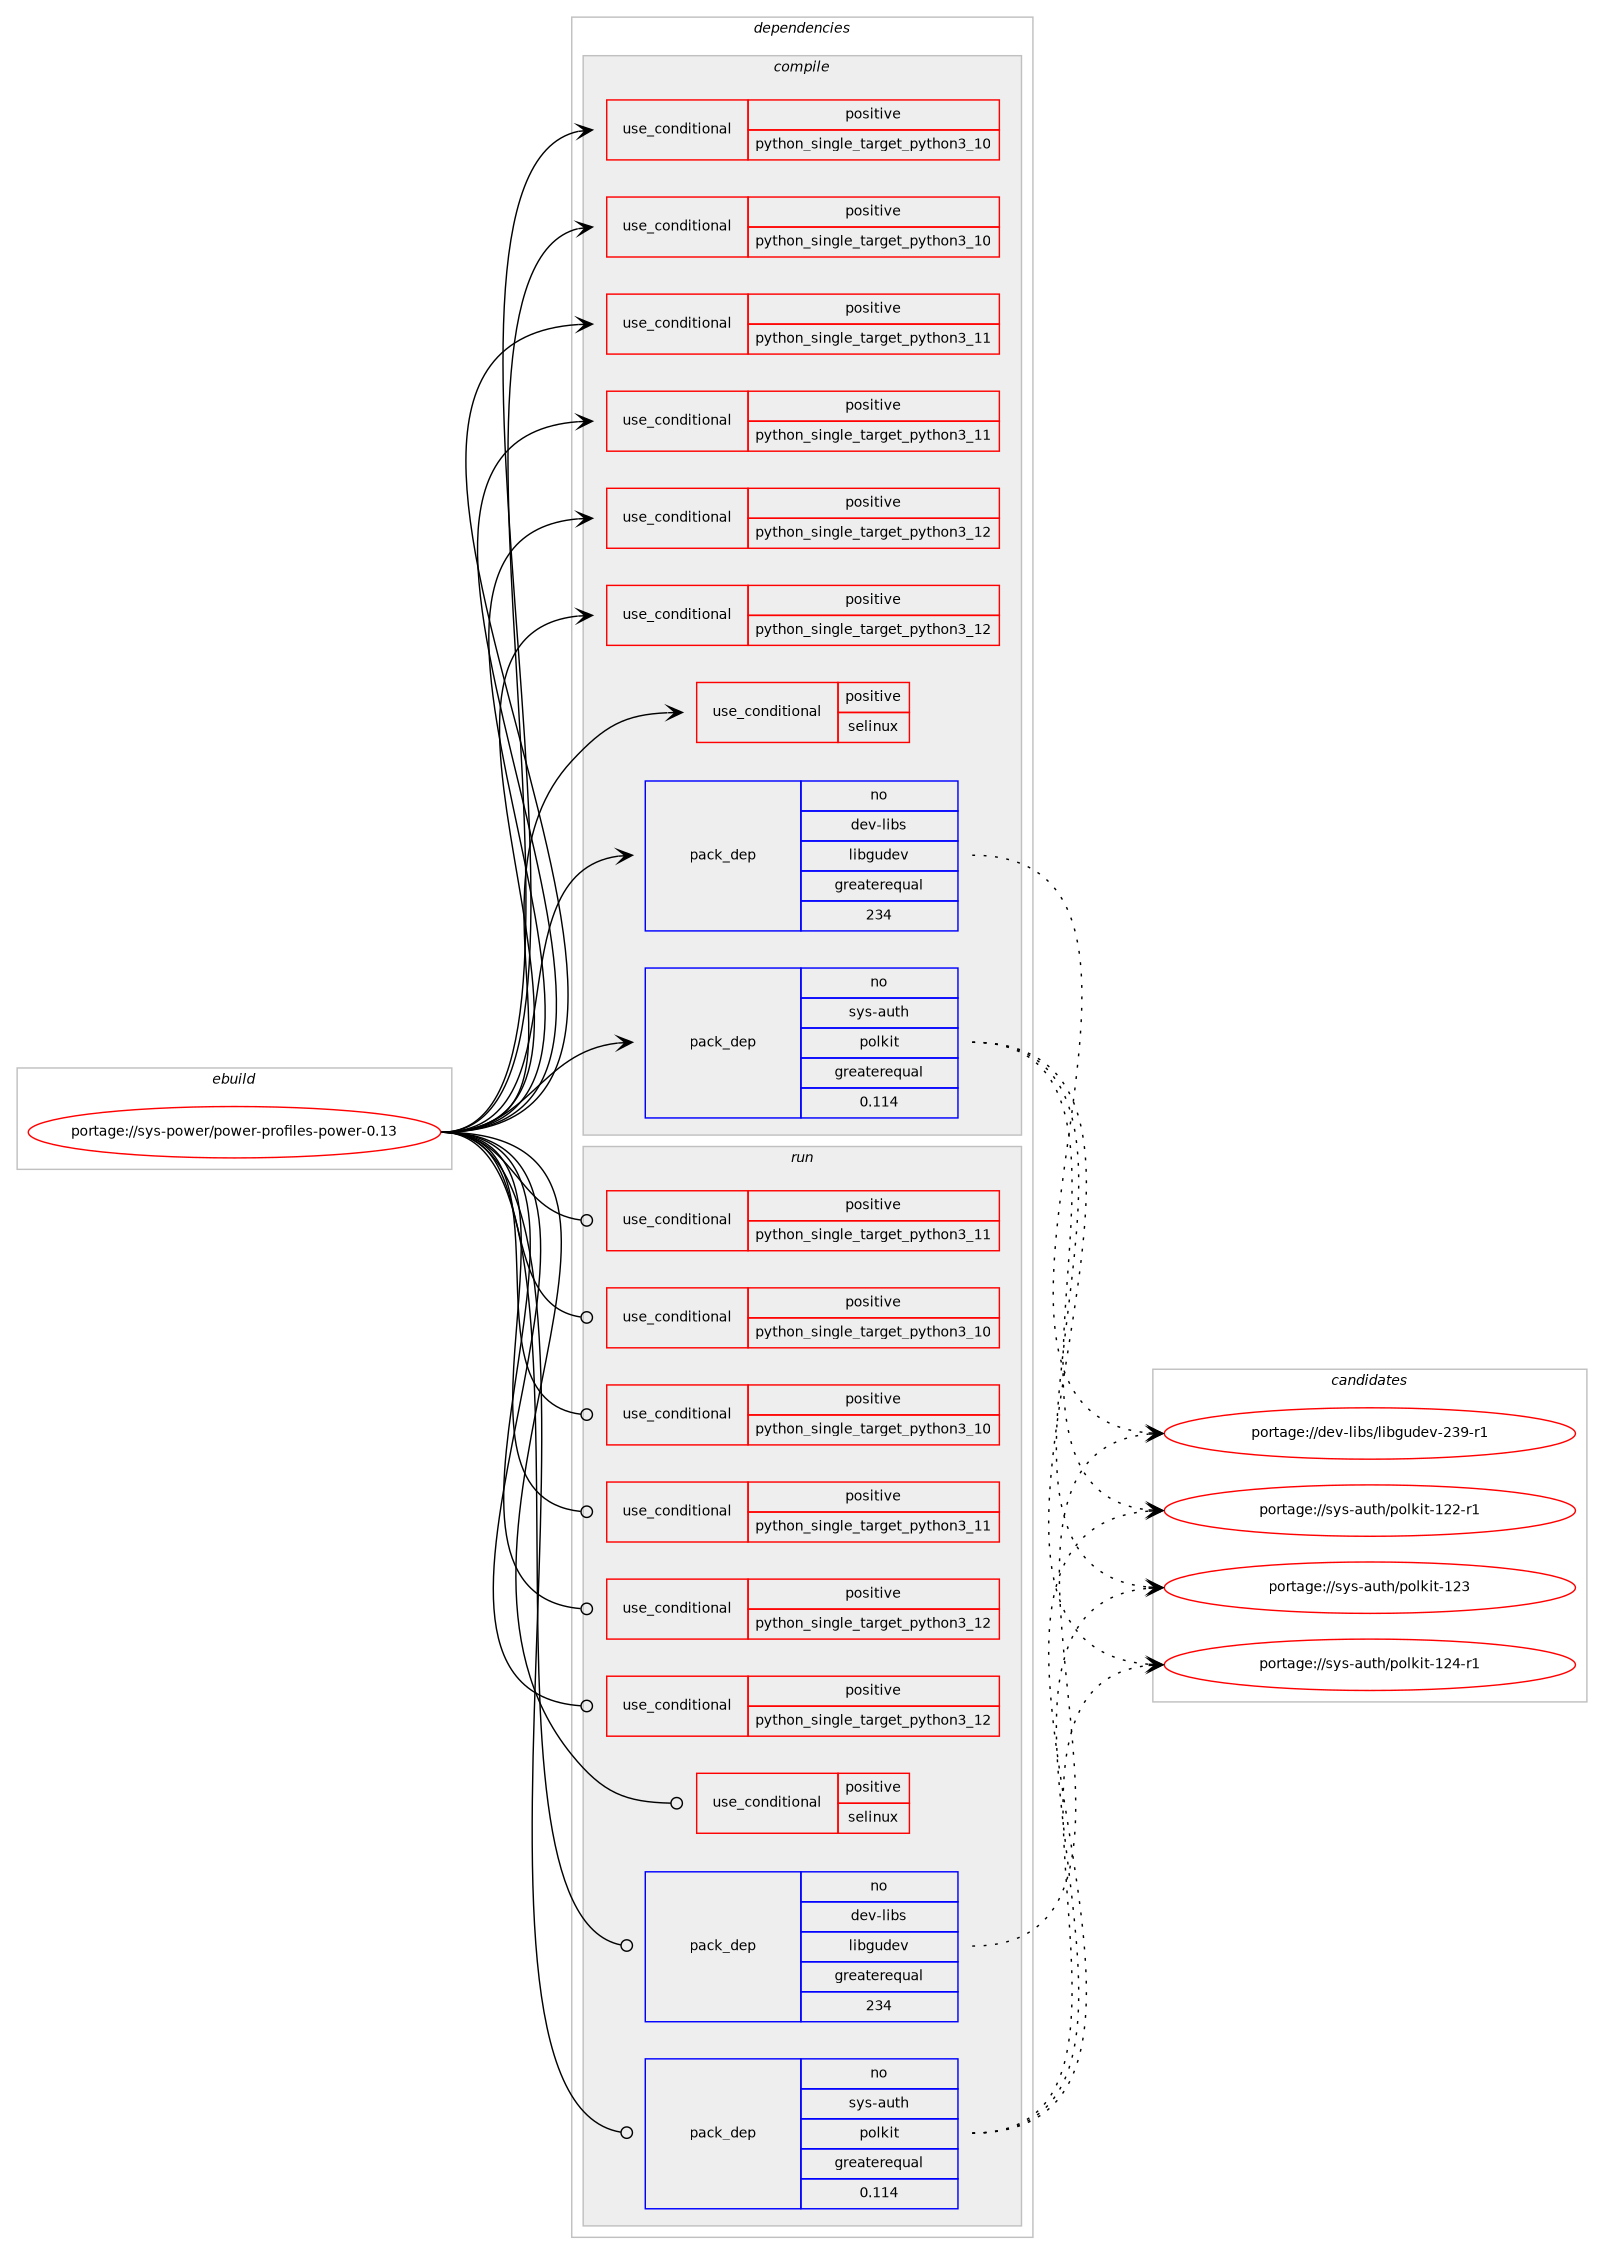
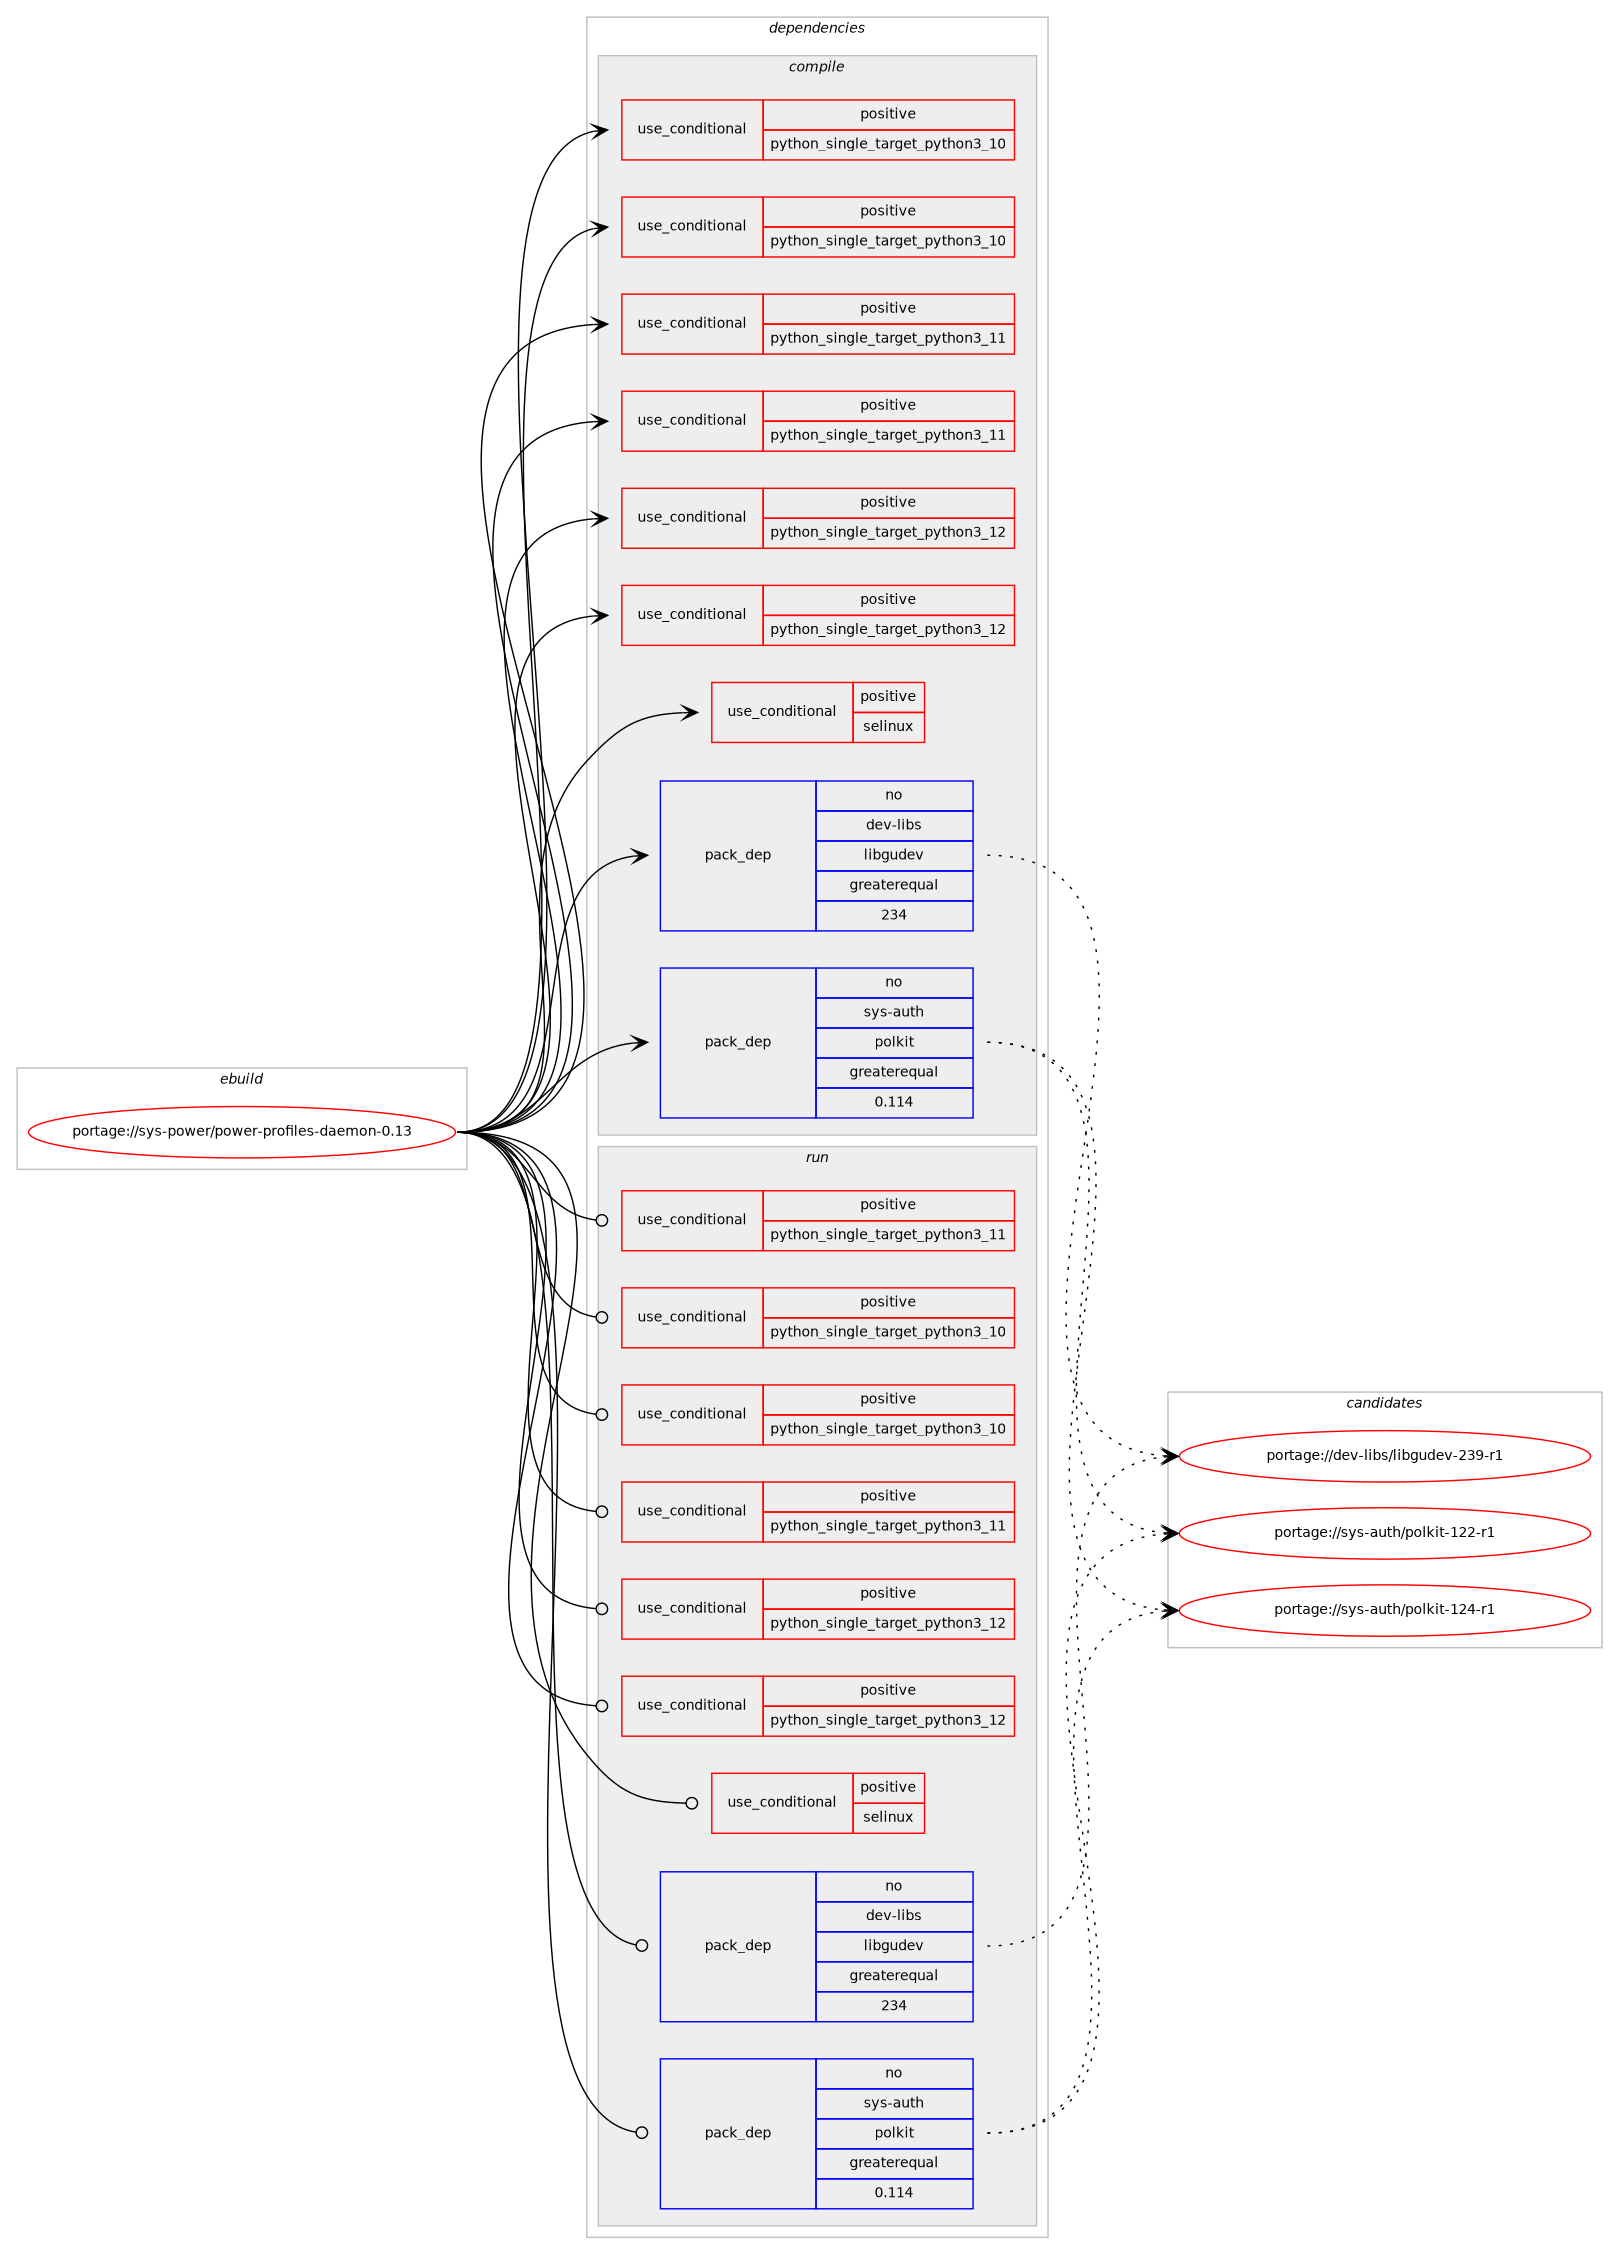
(234, 1132) -> (242, 1132)
(1370, 1588) -> none
